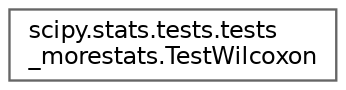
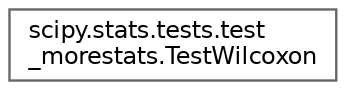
(173, 45) -> (173, 45)
